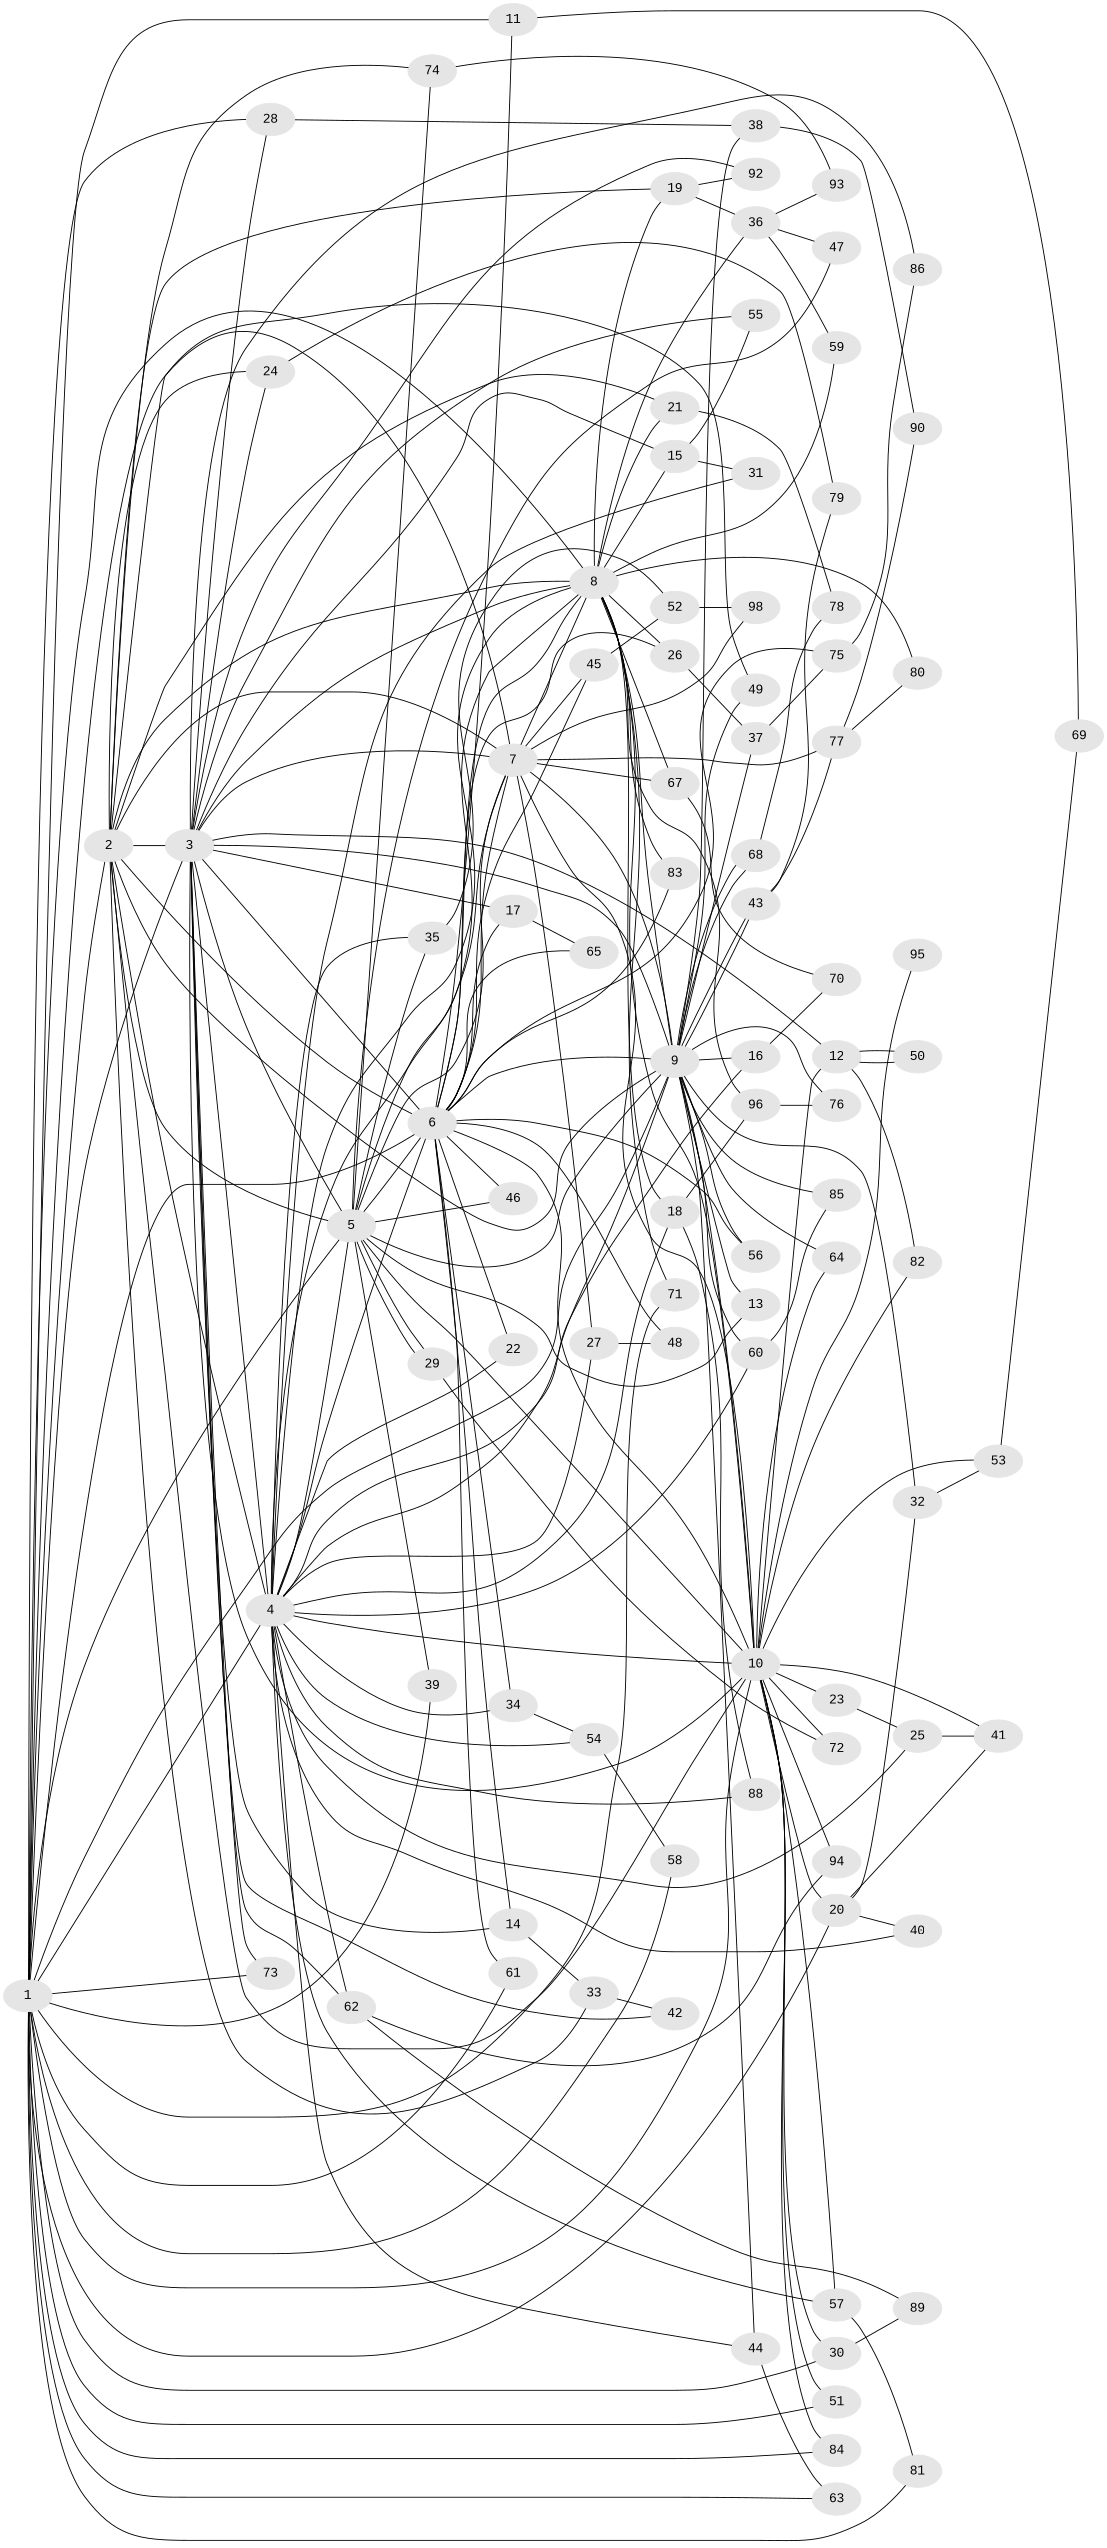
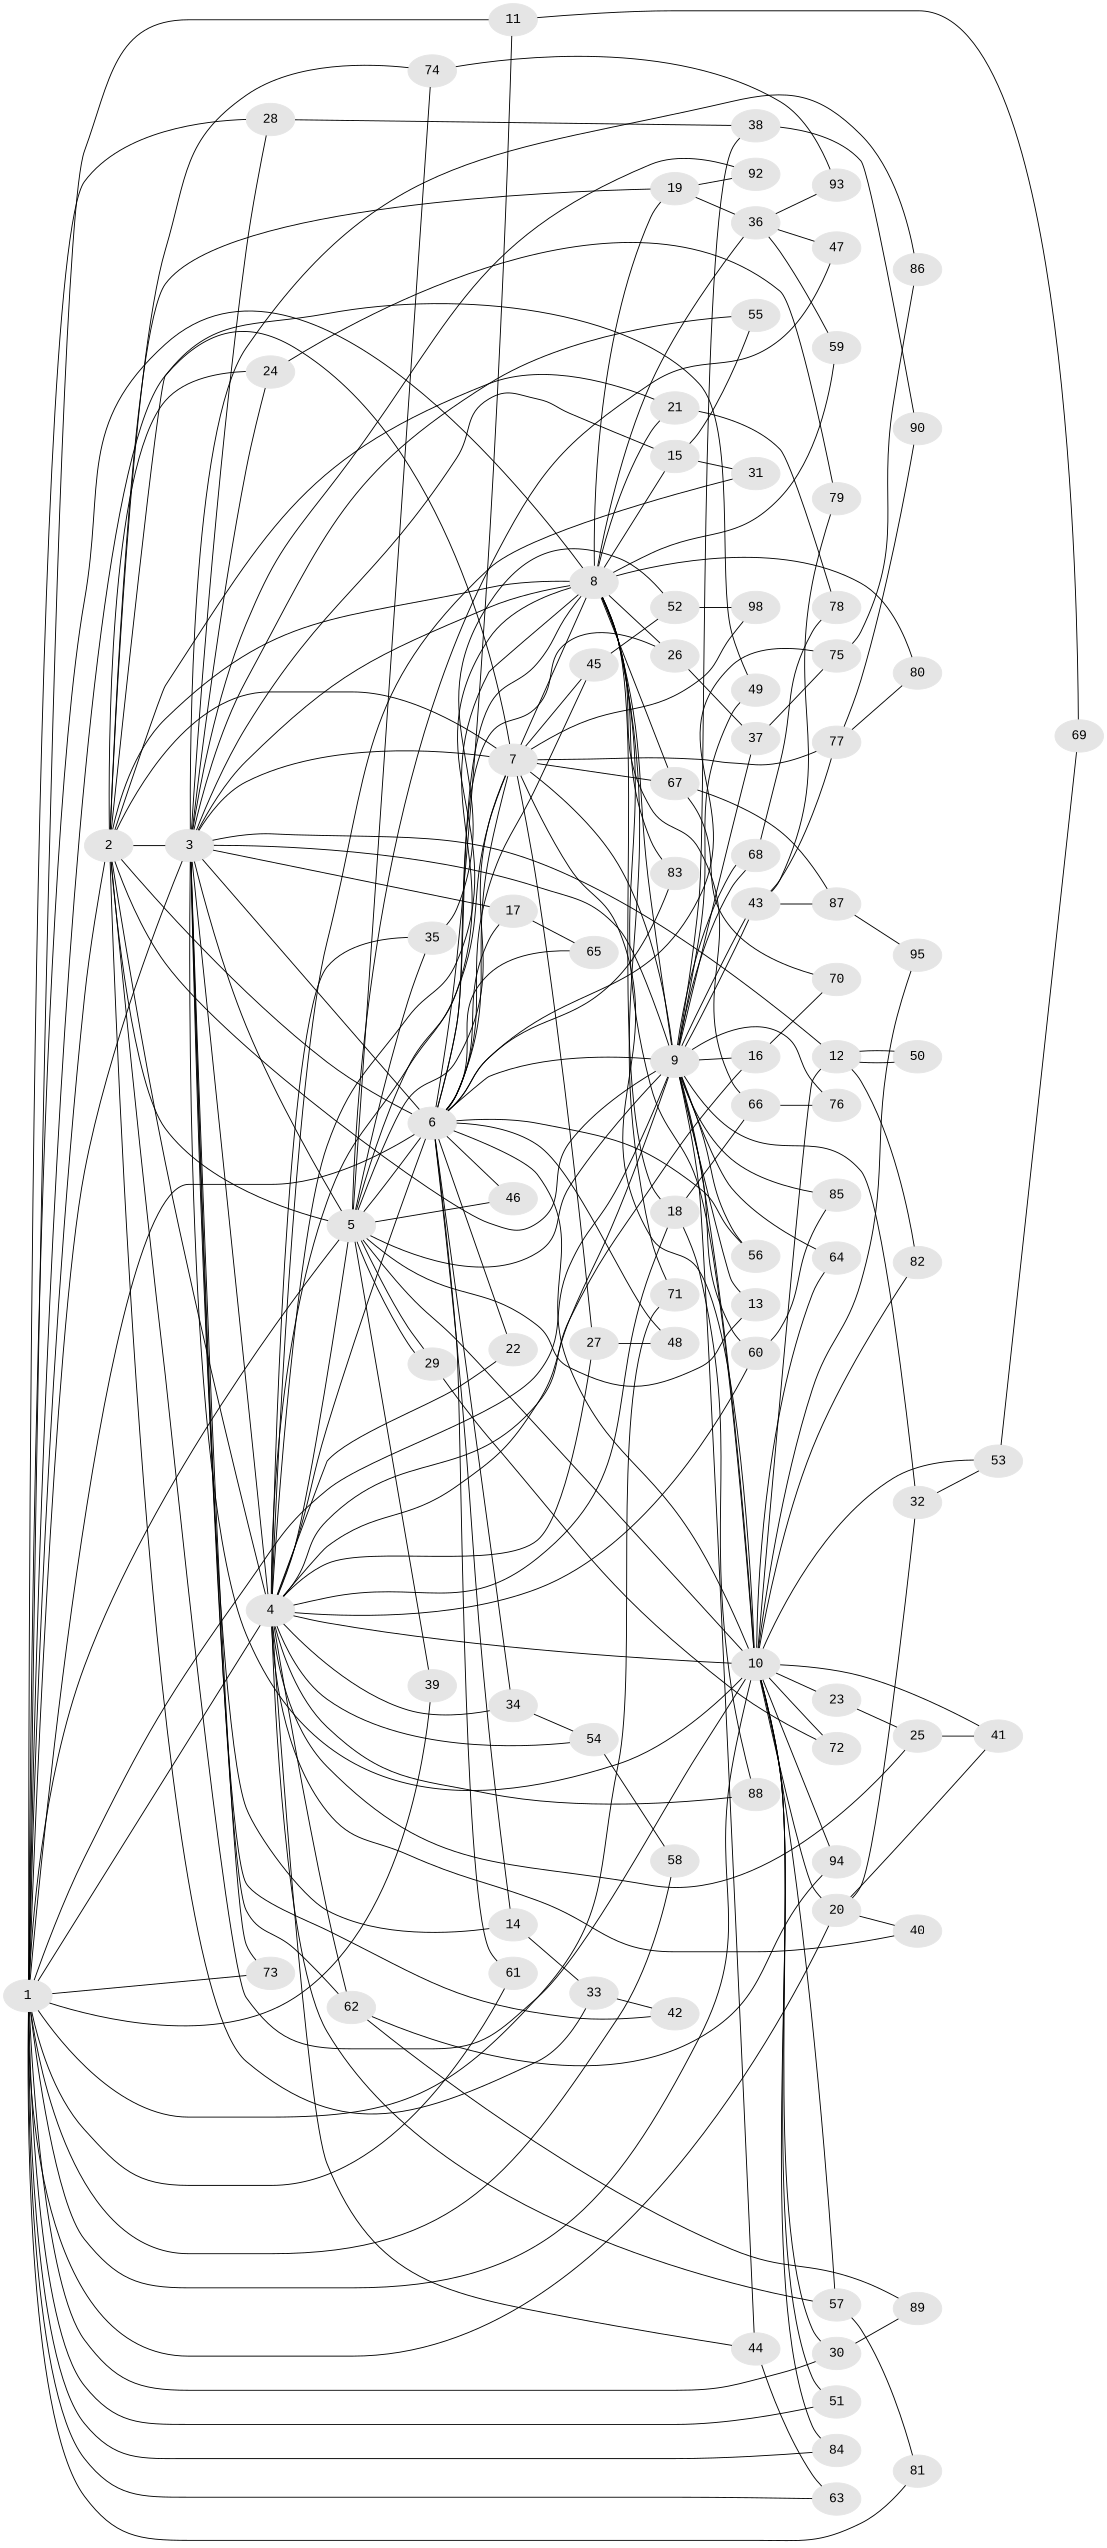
none -> (837, 904)
(756, 1105) -> (756, 1105)
